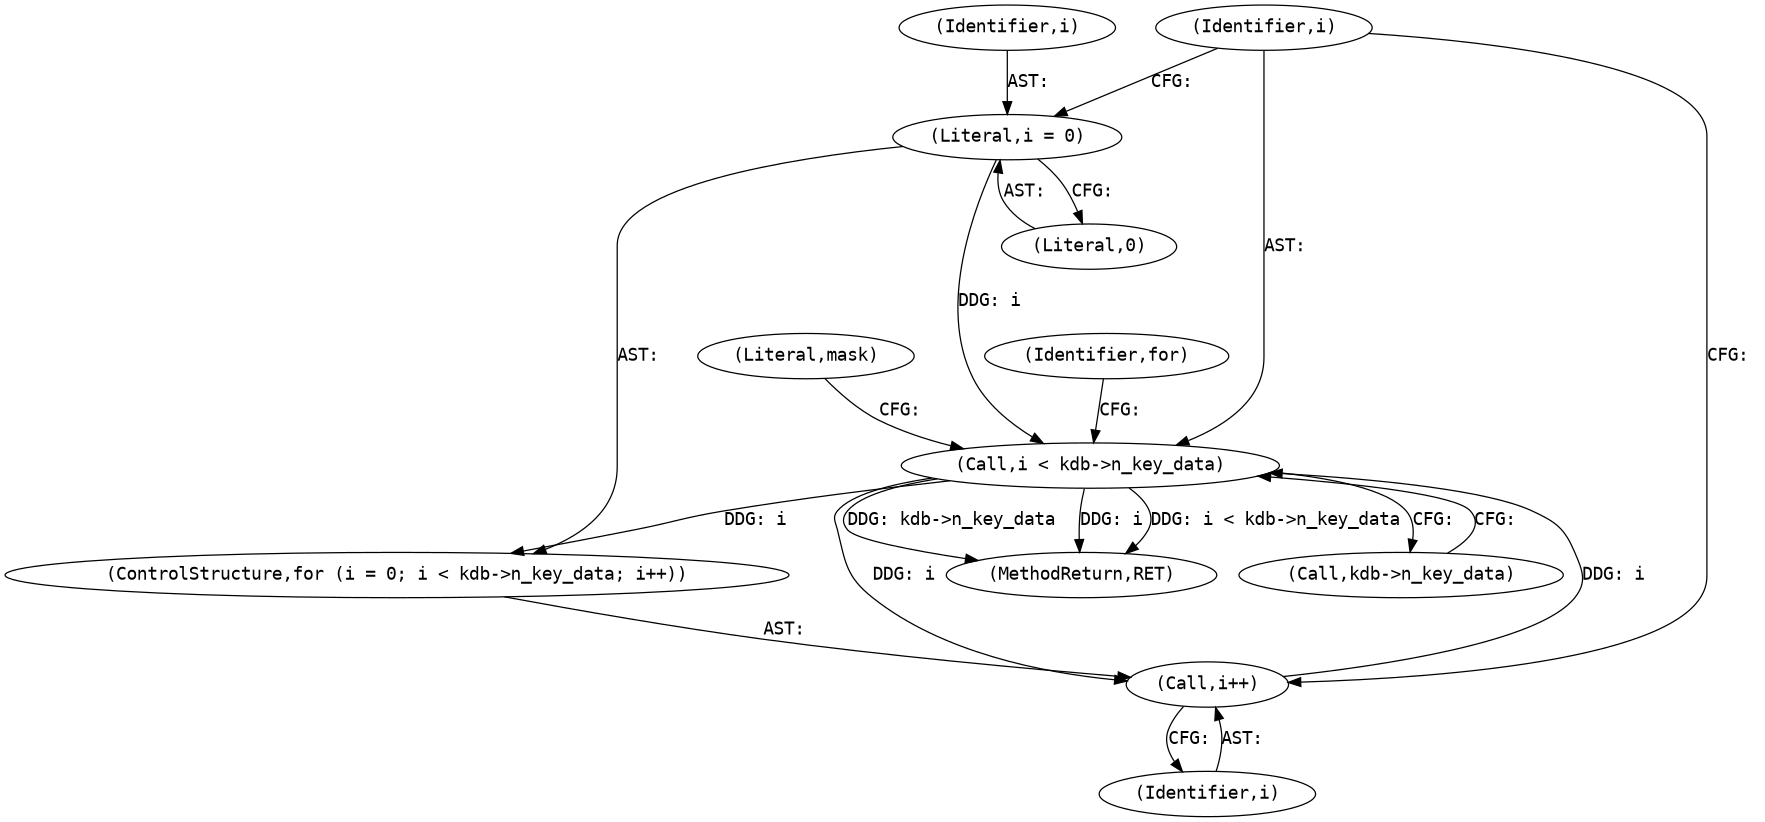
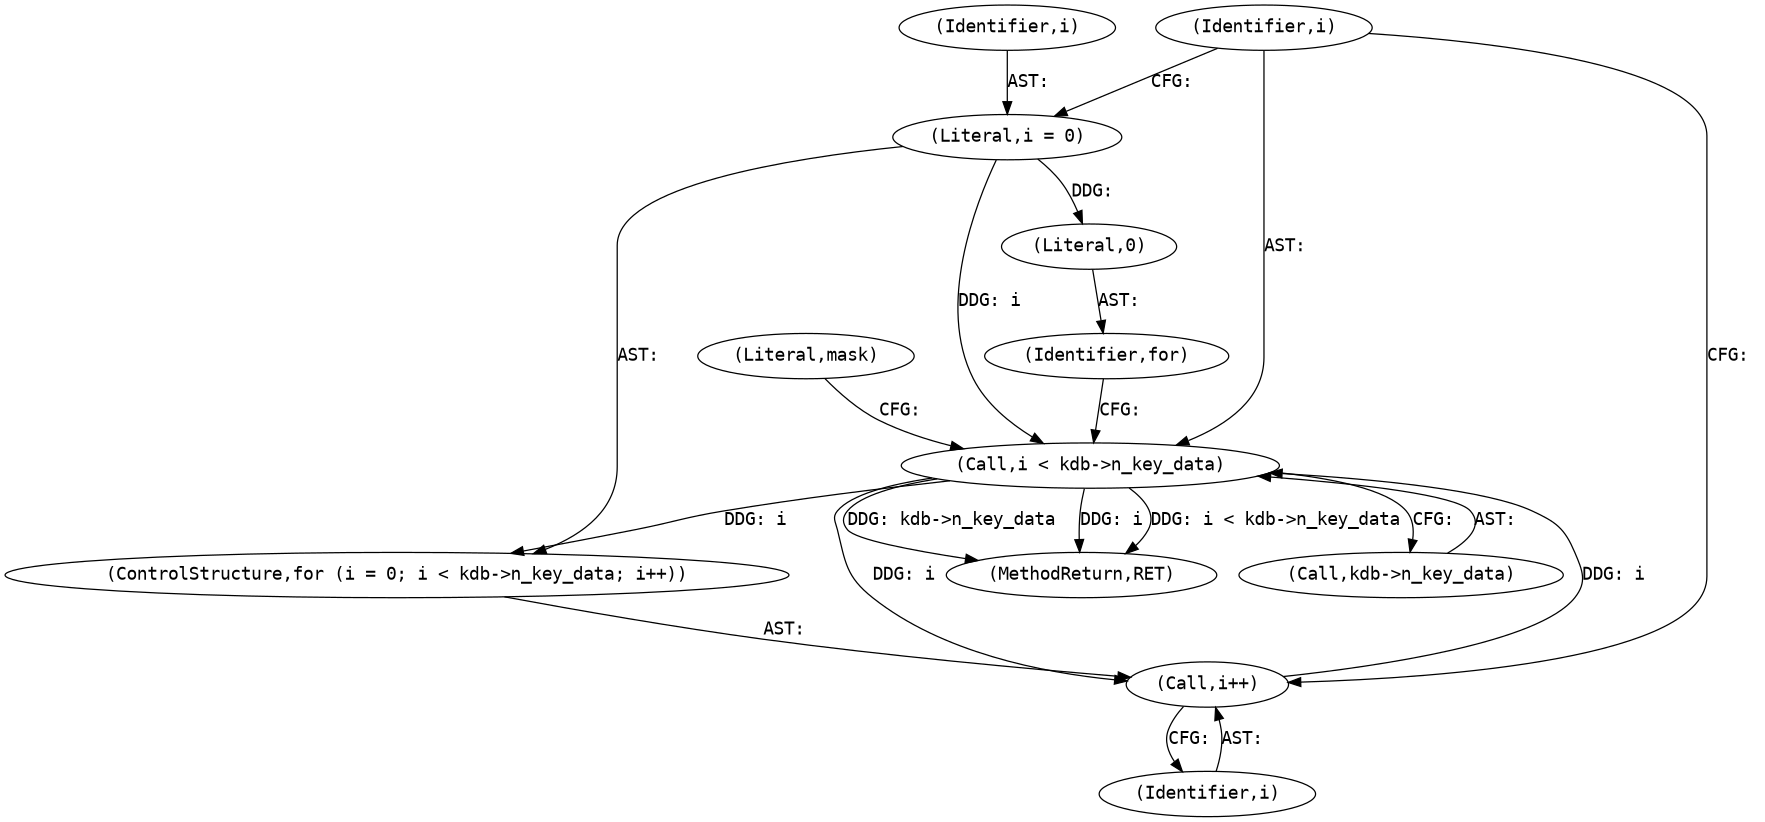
(1098, 192) -> (1098, 192)
(1007, 207) -> (1097, 295)
(1501, 520) -> (1501, 520)
